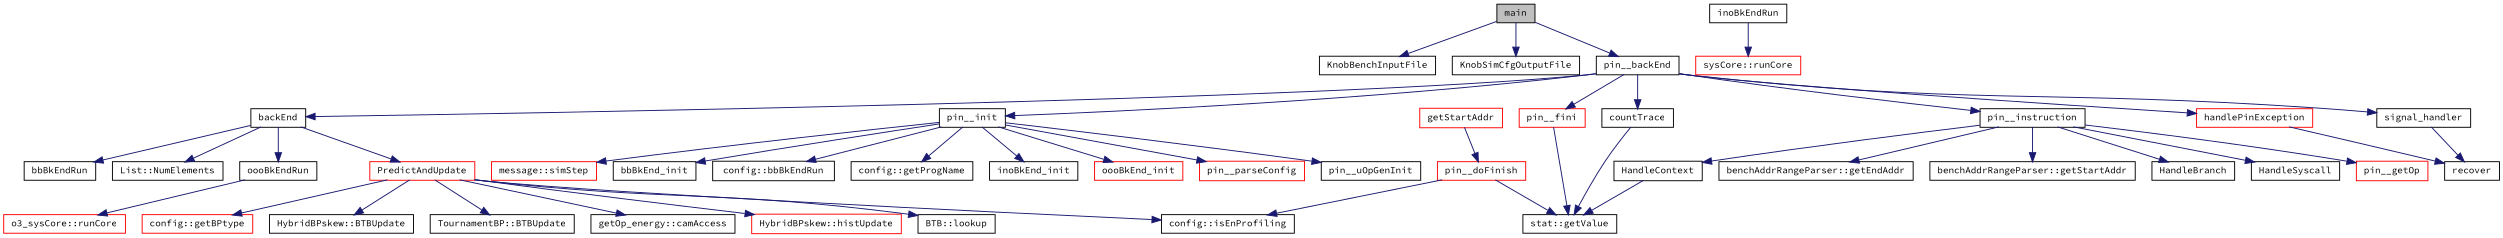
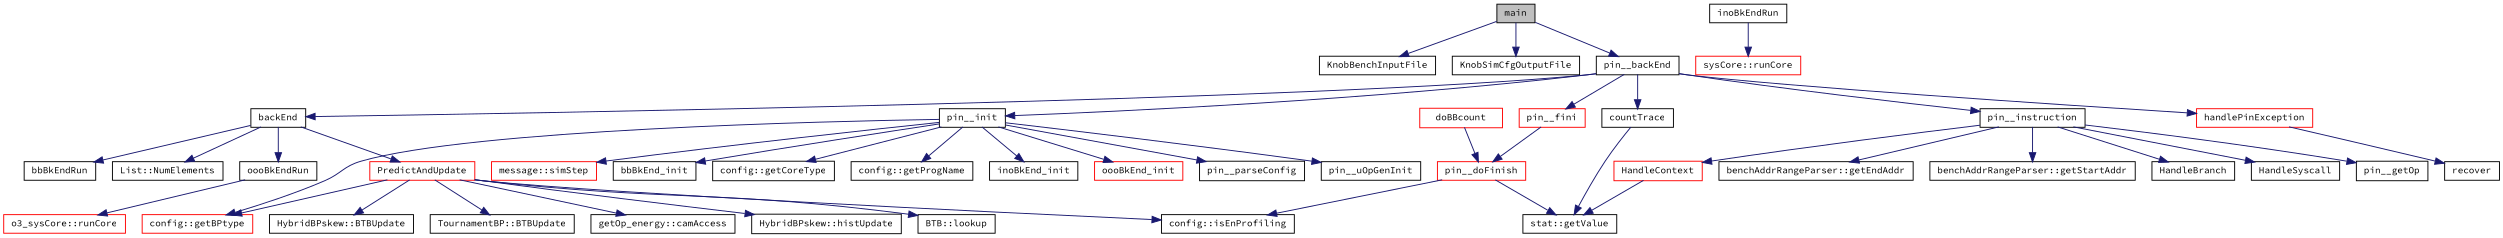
(1461, 118) -> (1461, 118)
(2424, 118) -> none
none -> (581, 133)
(1560, 166) -> (1521, 142)
(774, 171) -> (774, 171)
(1252, 171) -> (1252, 171)
(1658, 171) -> (1658, 171)
(2392, 171) -> (2392, 171)
(826, 224) -> (826, 224)
